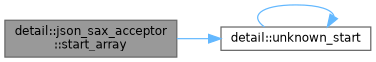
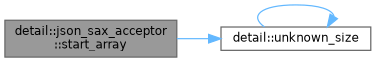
(296, 39) -> (296, 39)
